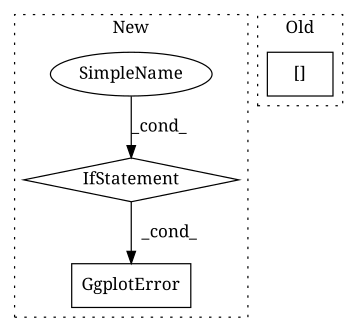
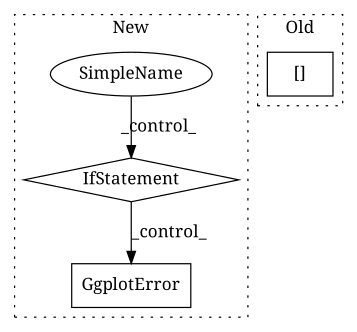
(159, 127) -> (159, 127)
(170, 233) -> (170, 233)
